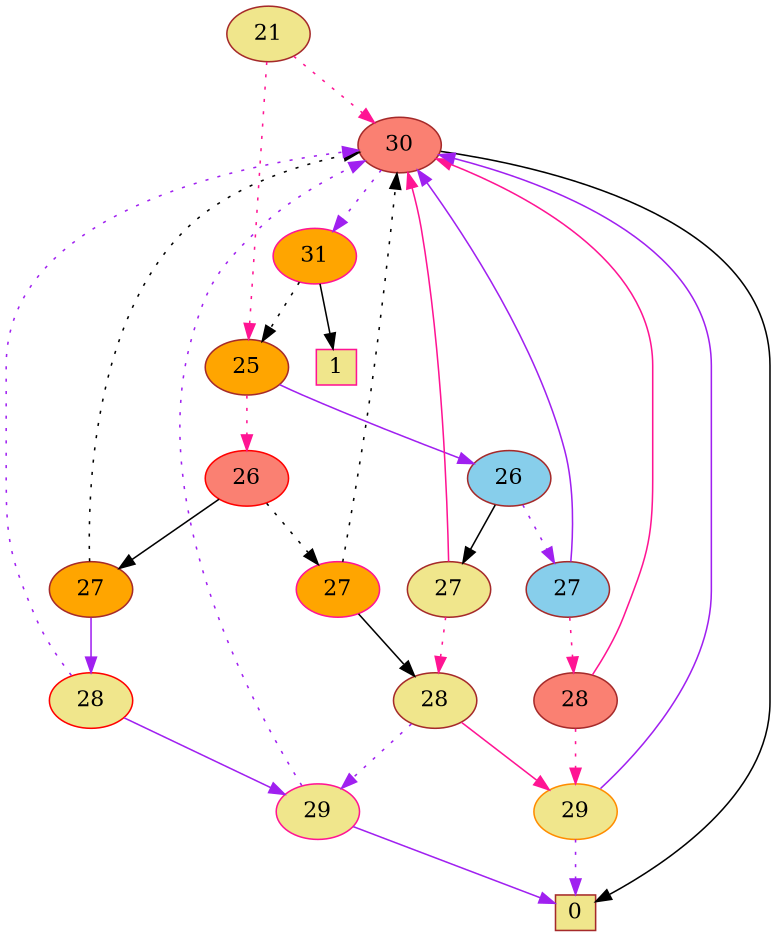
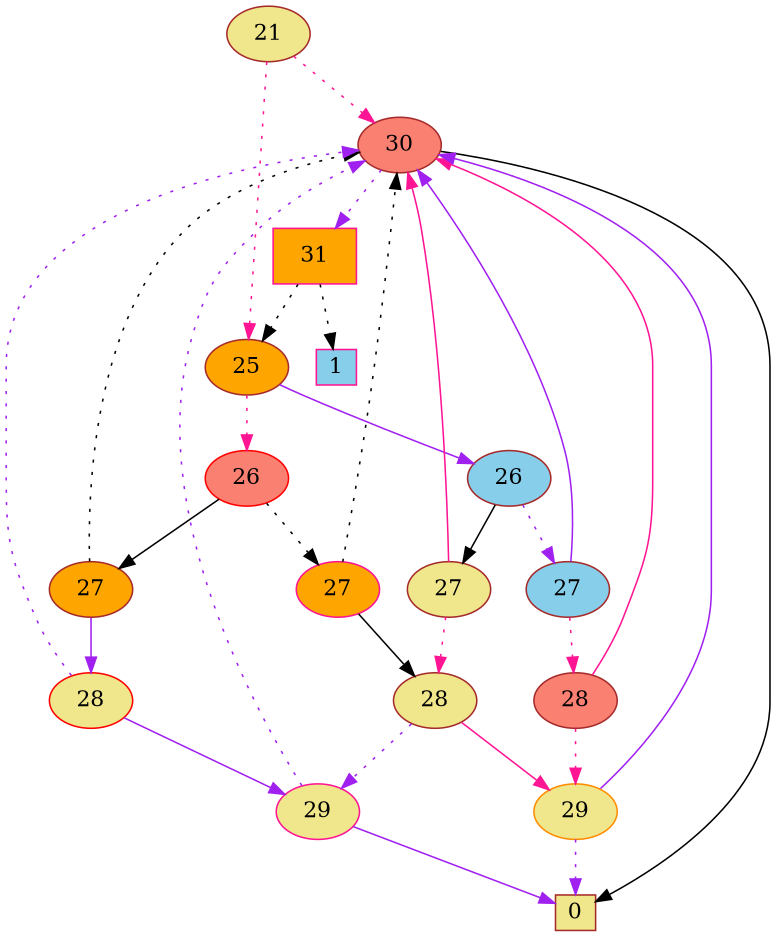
(315, 256) -> (315, 256)
(325, 309) -> (325, 309)
(336, 367) -> (336, 367)
